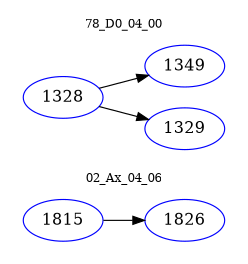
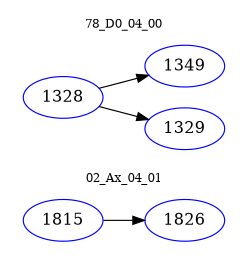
(124, 179) -> (124, 179)
